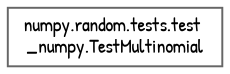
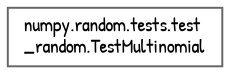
(115, 37) -> (115, 37)
